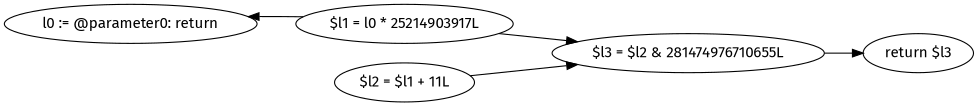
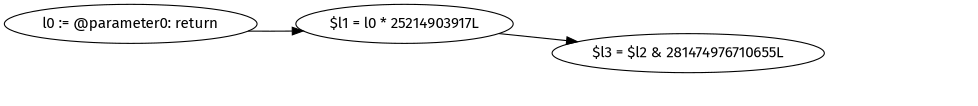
(281, 17) -> (270, 31)
(918, 53) -> none
(405, 82) -> none
